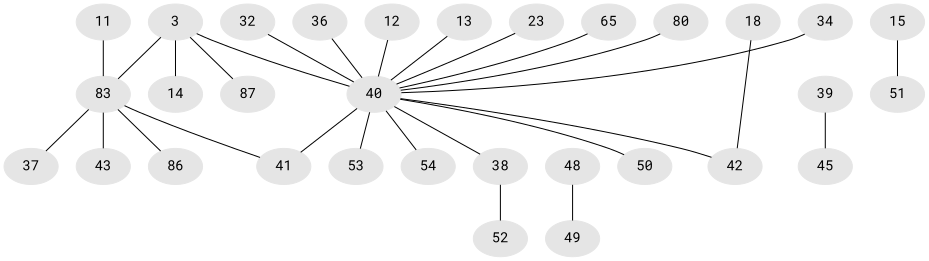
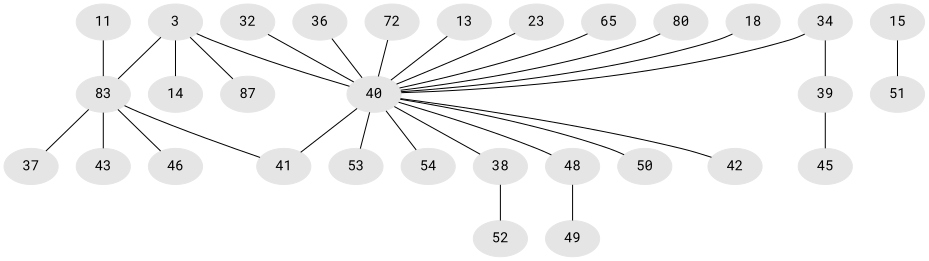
(392, 22) -> (392, 22)
none -> (825, 58)
(744, 94) -> (569, 73)
none -> (476, 126)
(175, 166) -> (175, 166)
